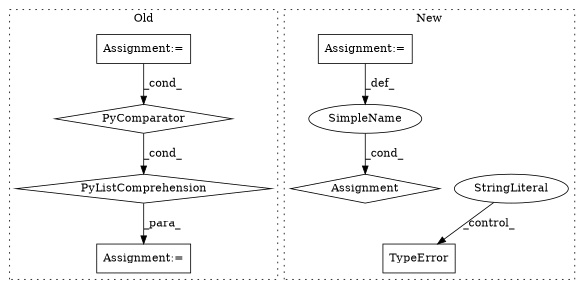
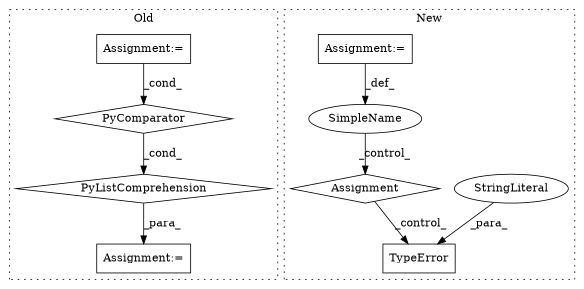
(385, 154) -> (385, 154)
none -> (389, 219)
(489, 224) -> (489, 224)
